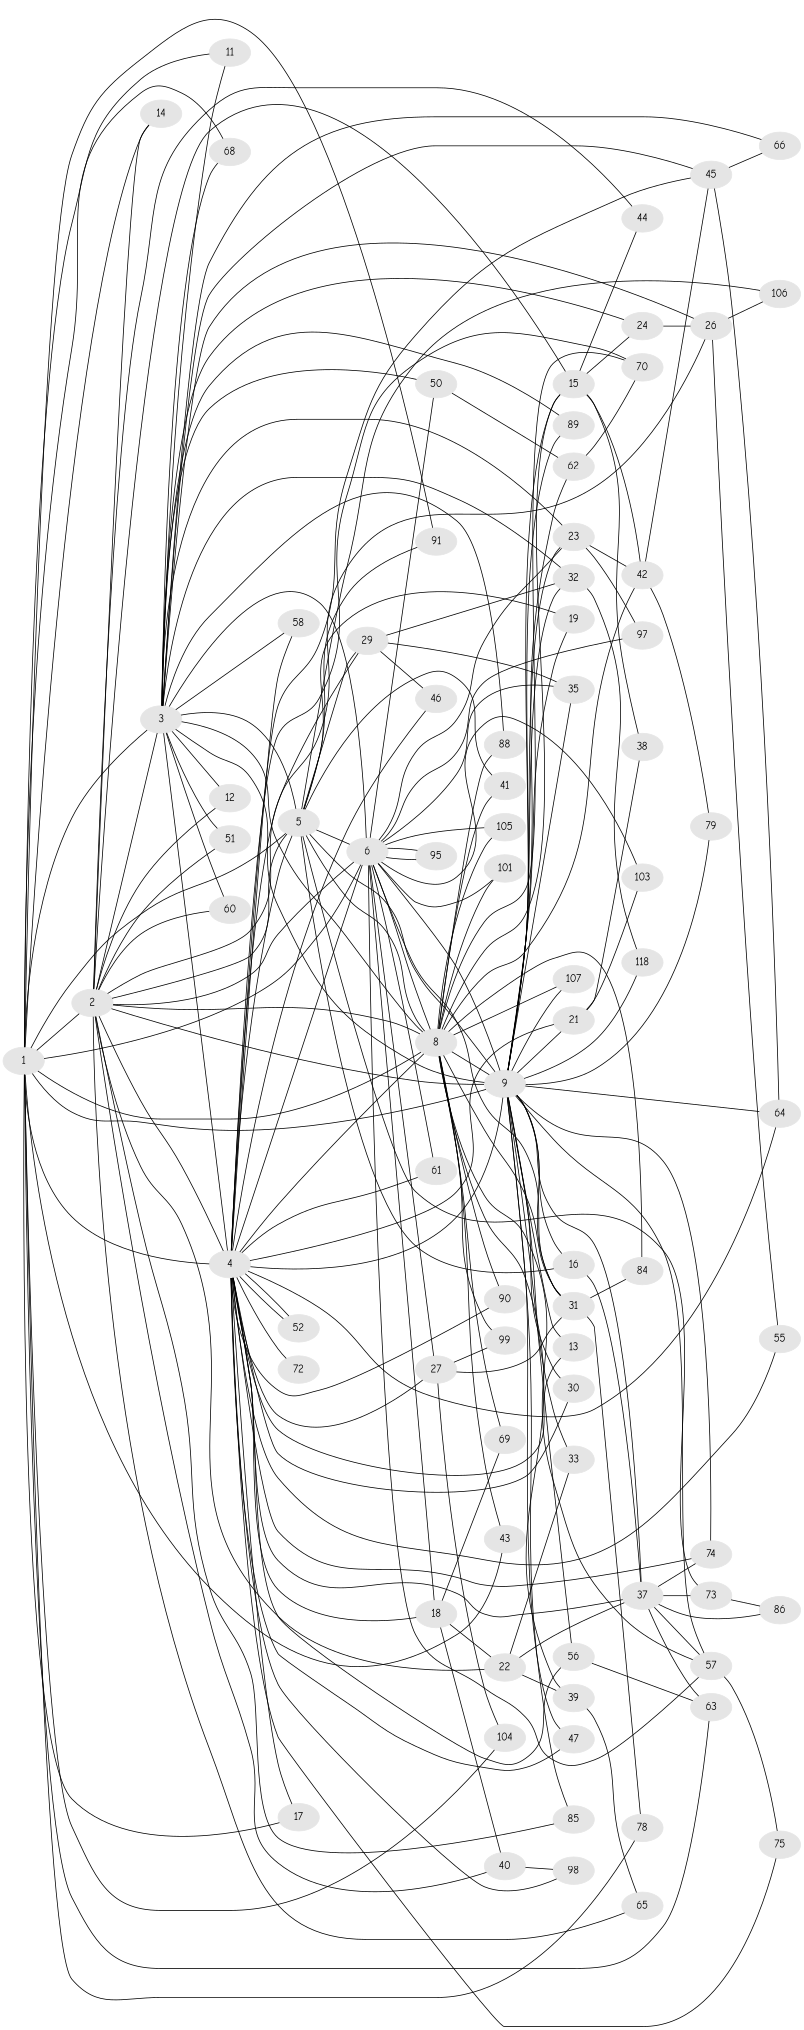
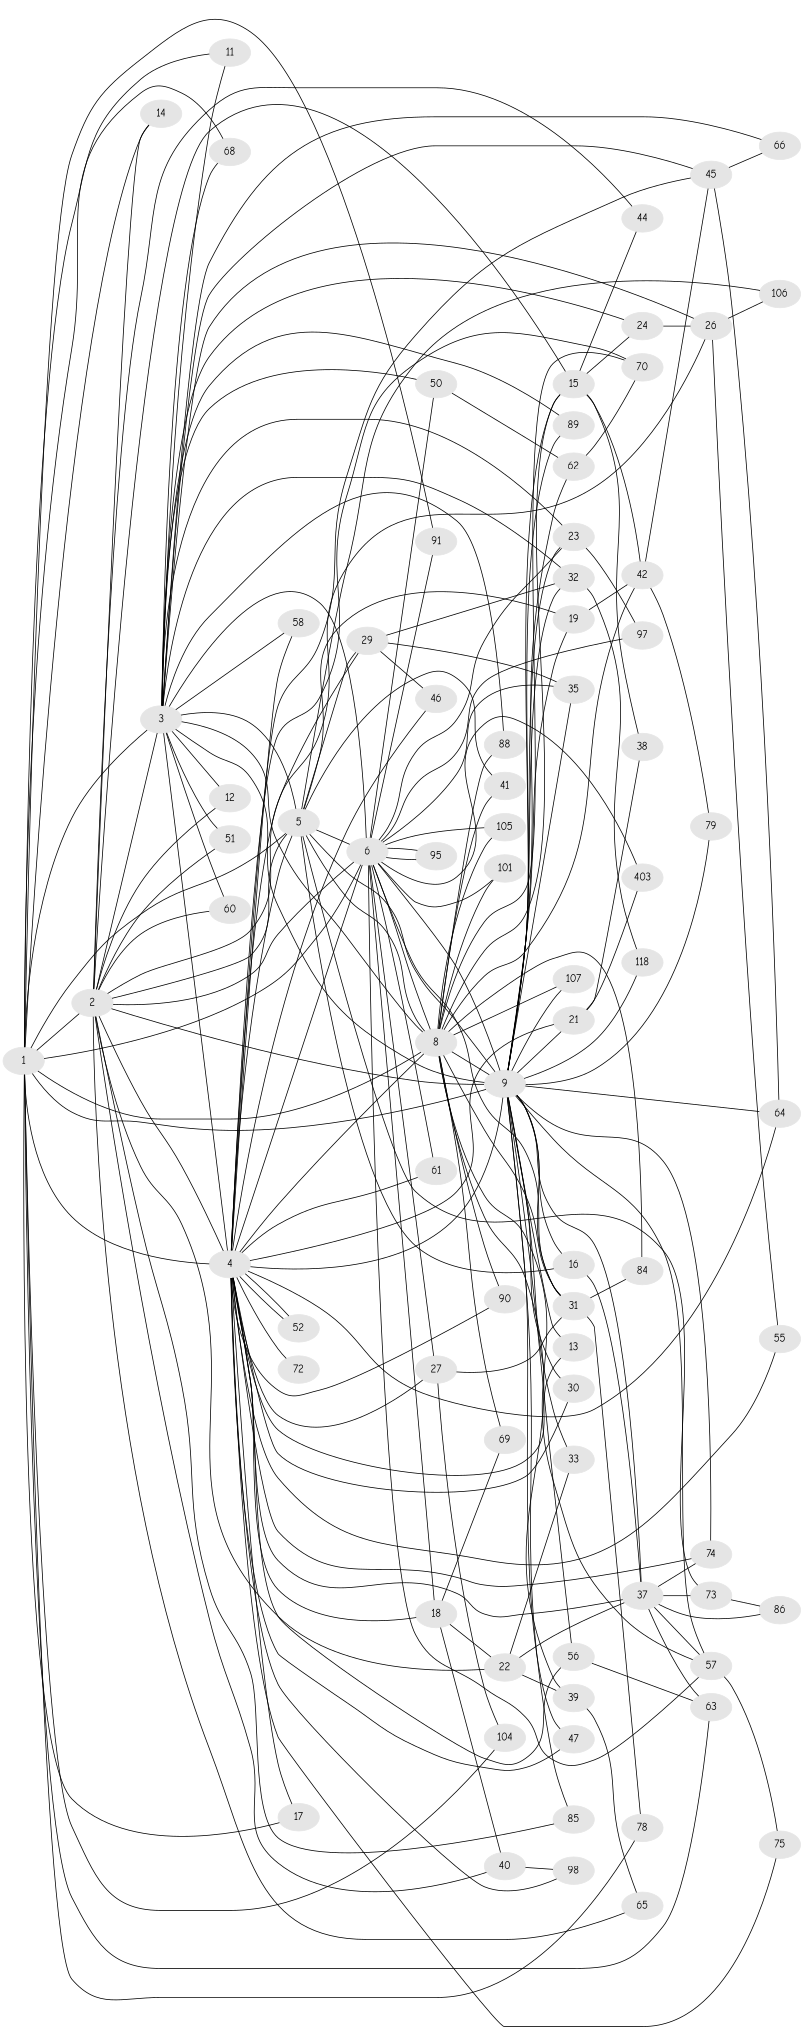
(608, 556) -> (608, 597)
(348, 594) -> (402, 697)
(642, 878) -> (642, 878)
(268, 1008) -> none
(505, 1341) -> none
(505, 1539) -> none
